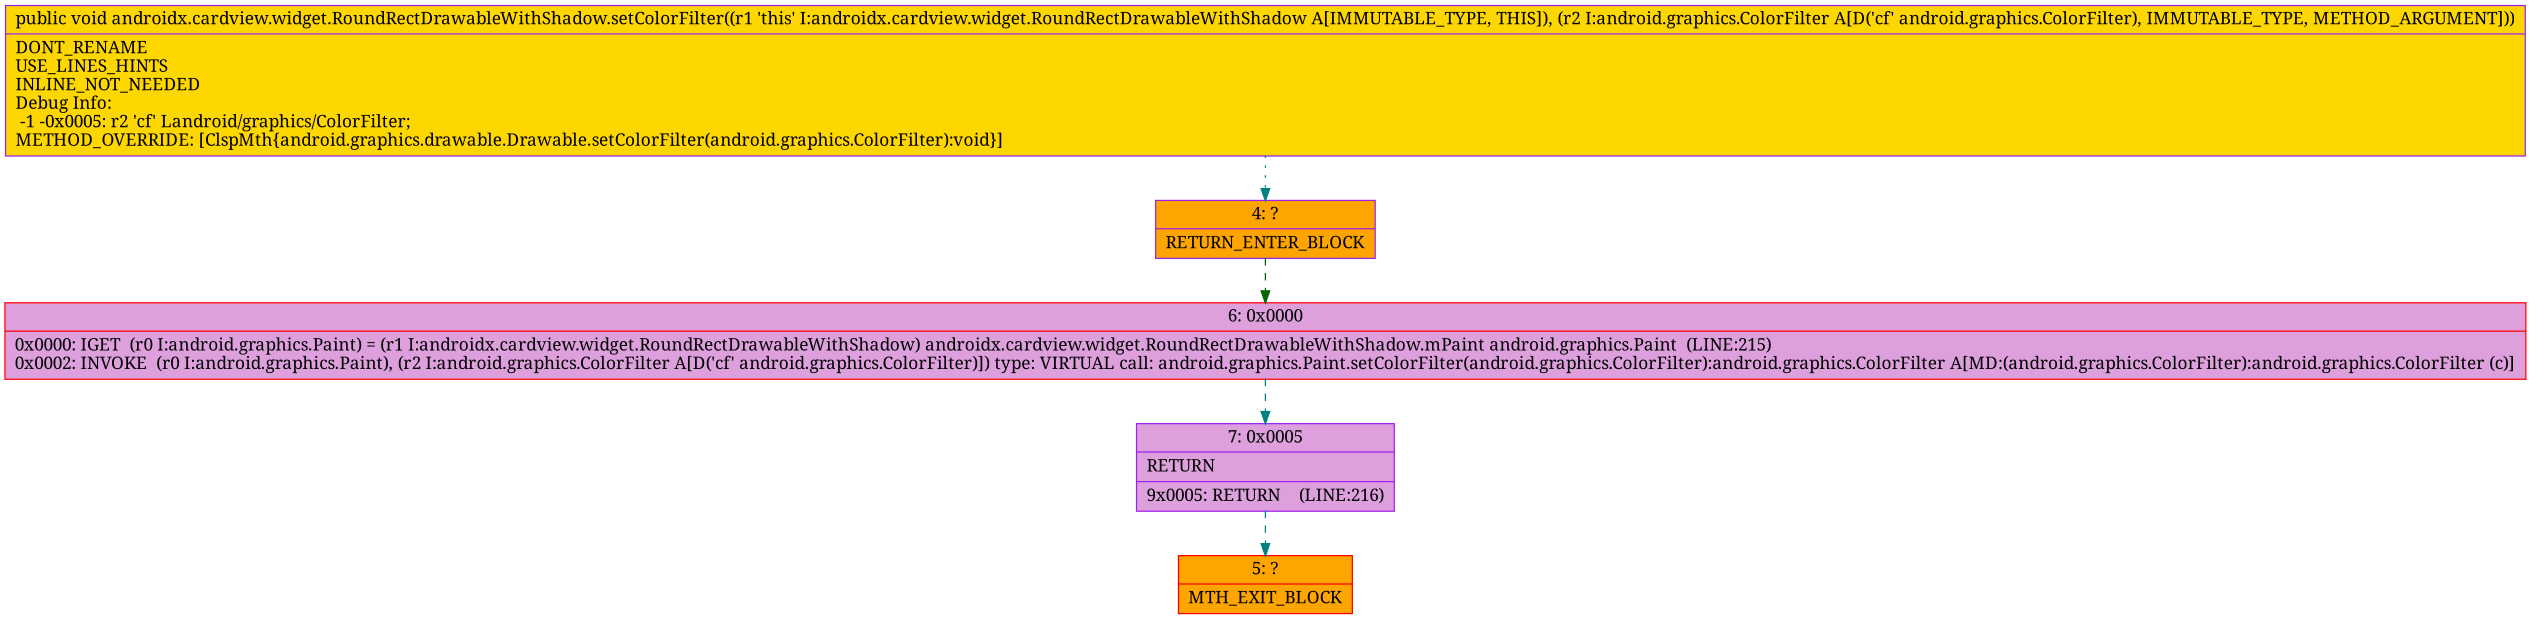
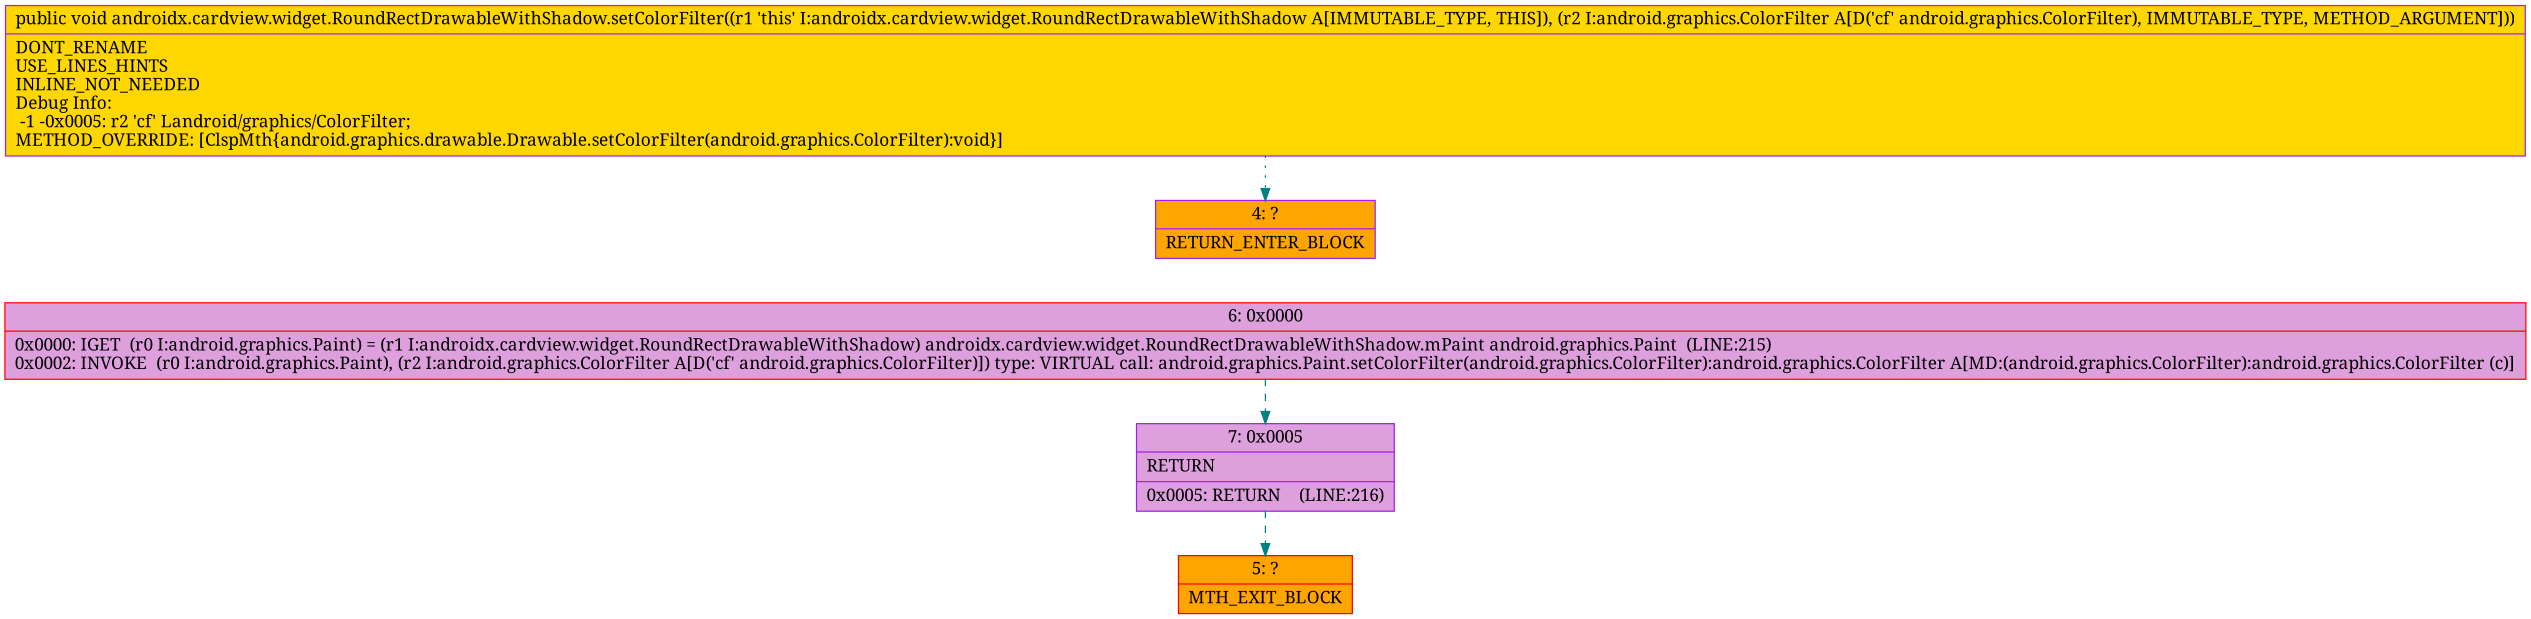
(1265, 274) -> none
(1265, 496) -> (1265, 496)
